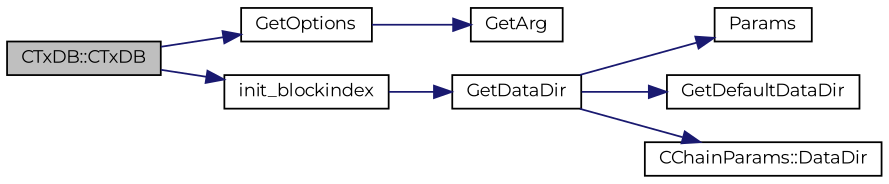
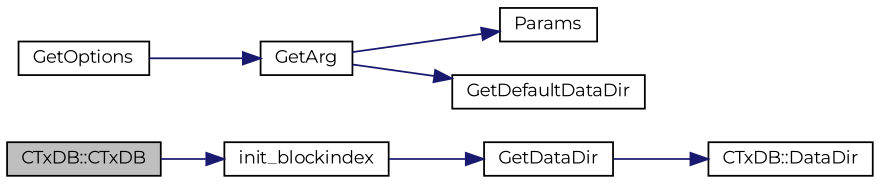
(192, 42) -> none
(638, 59) -> (417, 43)
(615, 92) -> (393, 70)
(763, 159) -> (791, 159)
